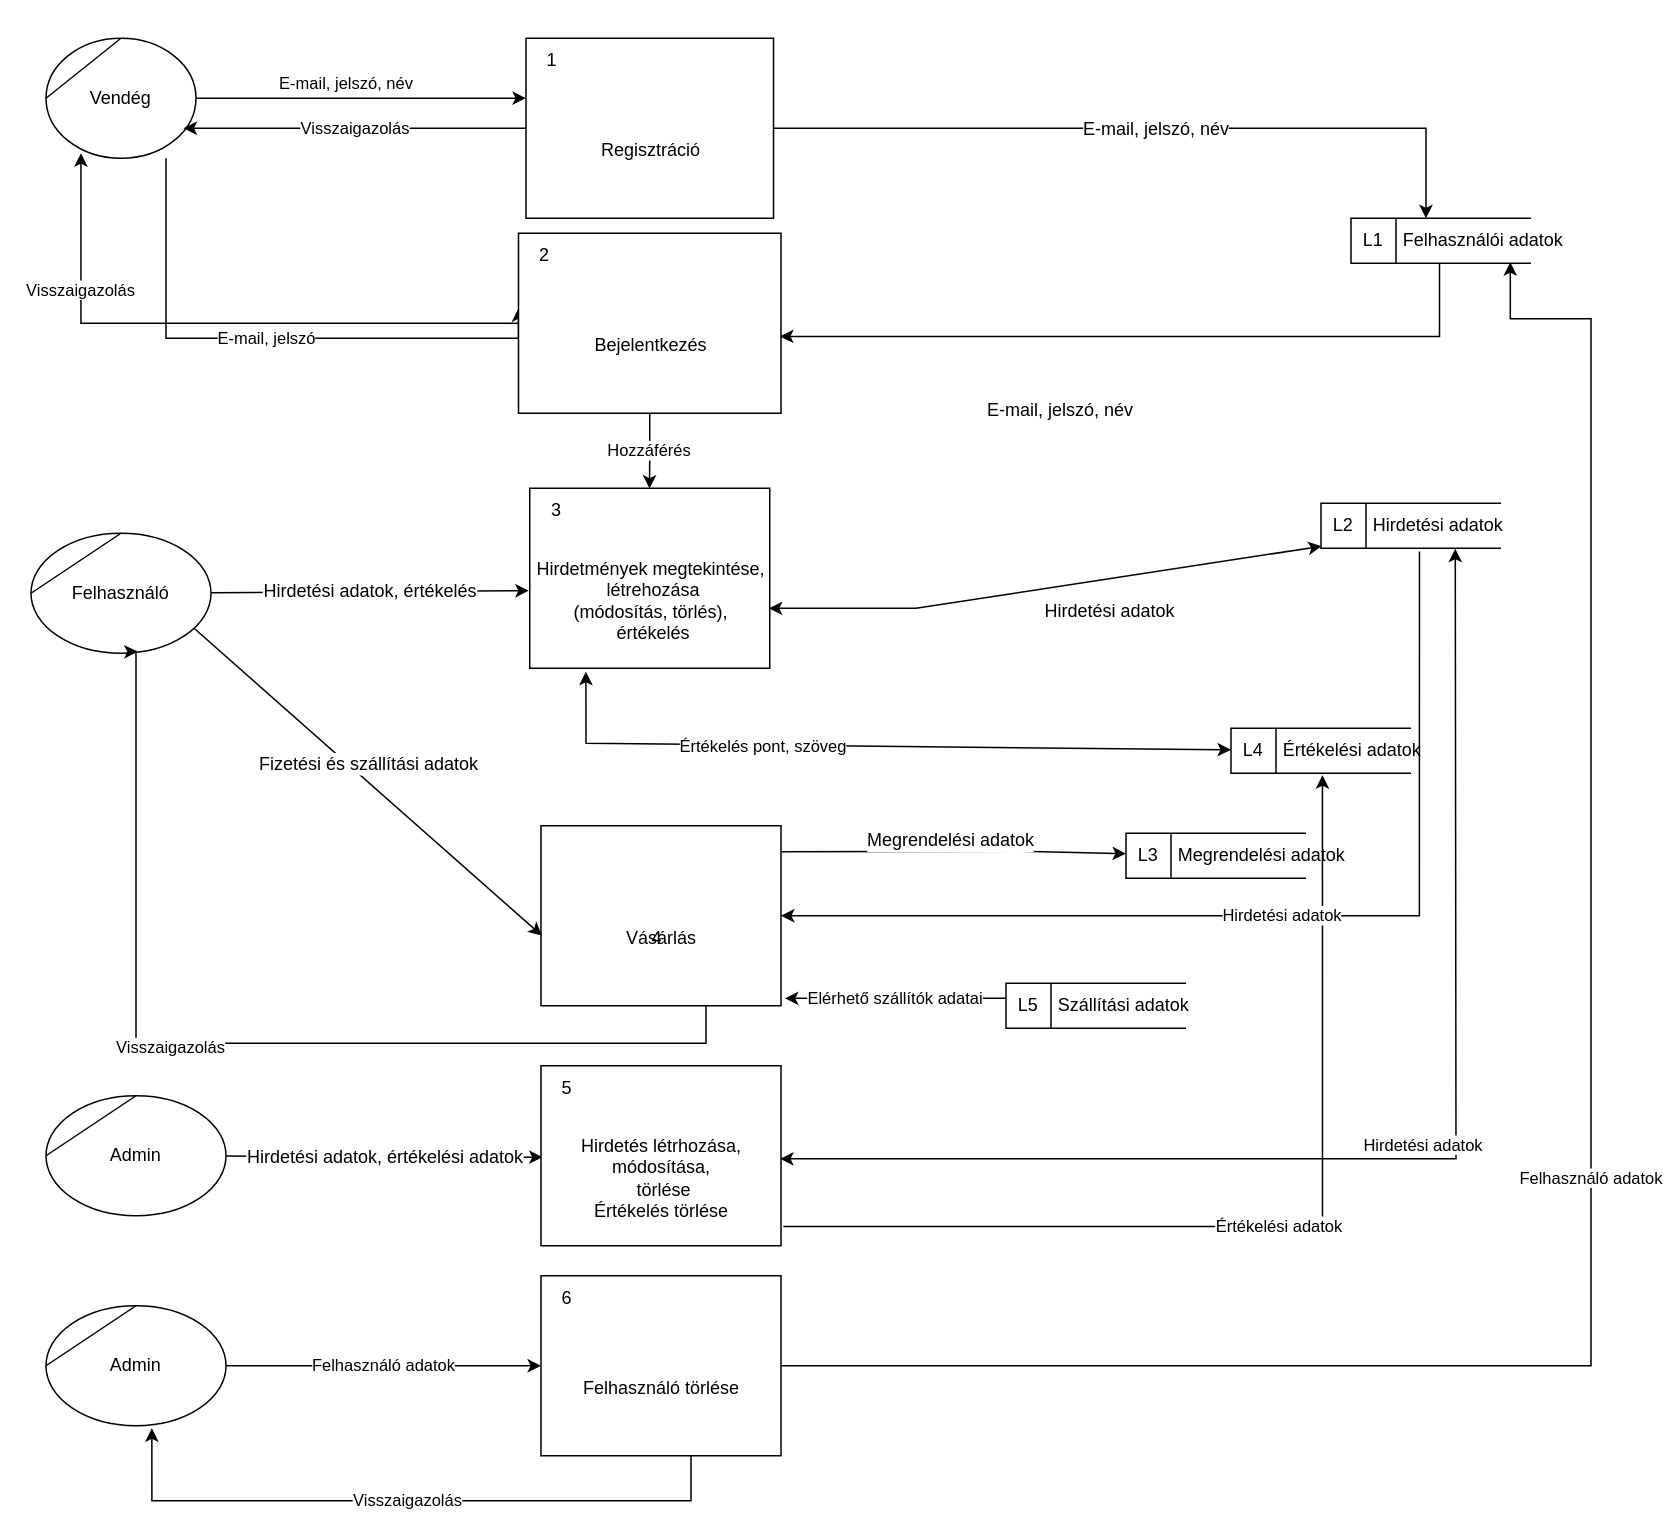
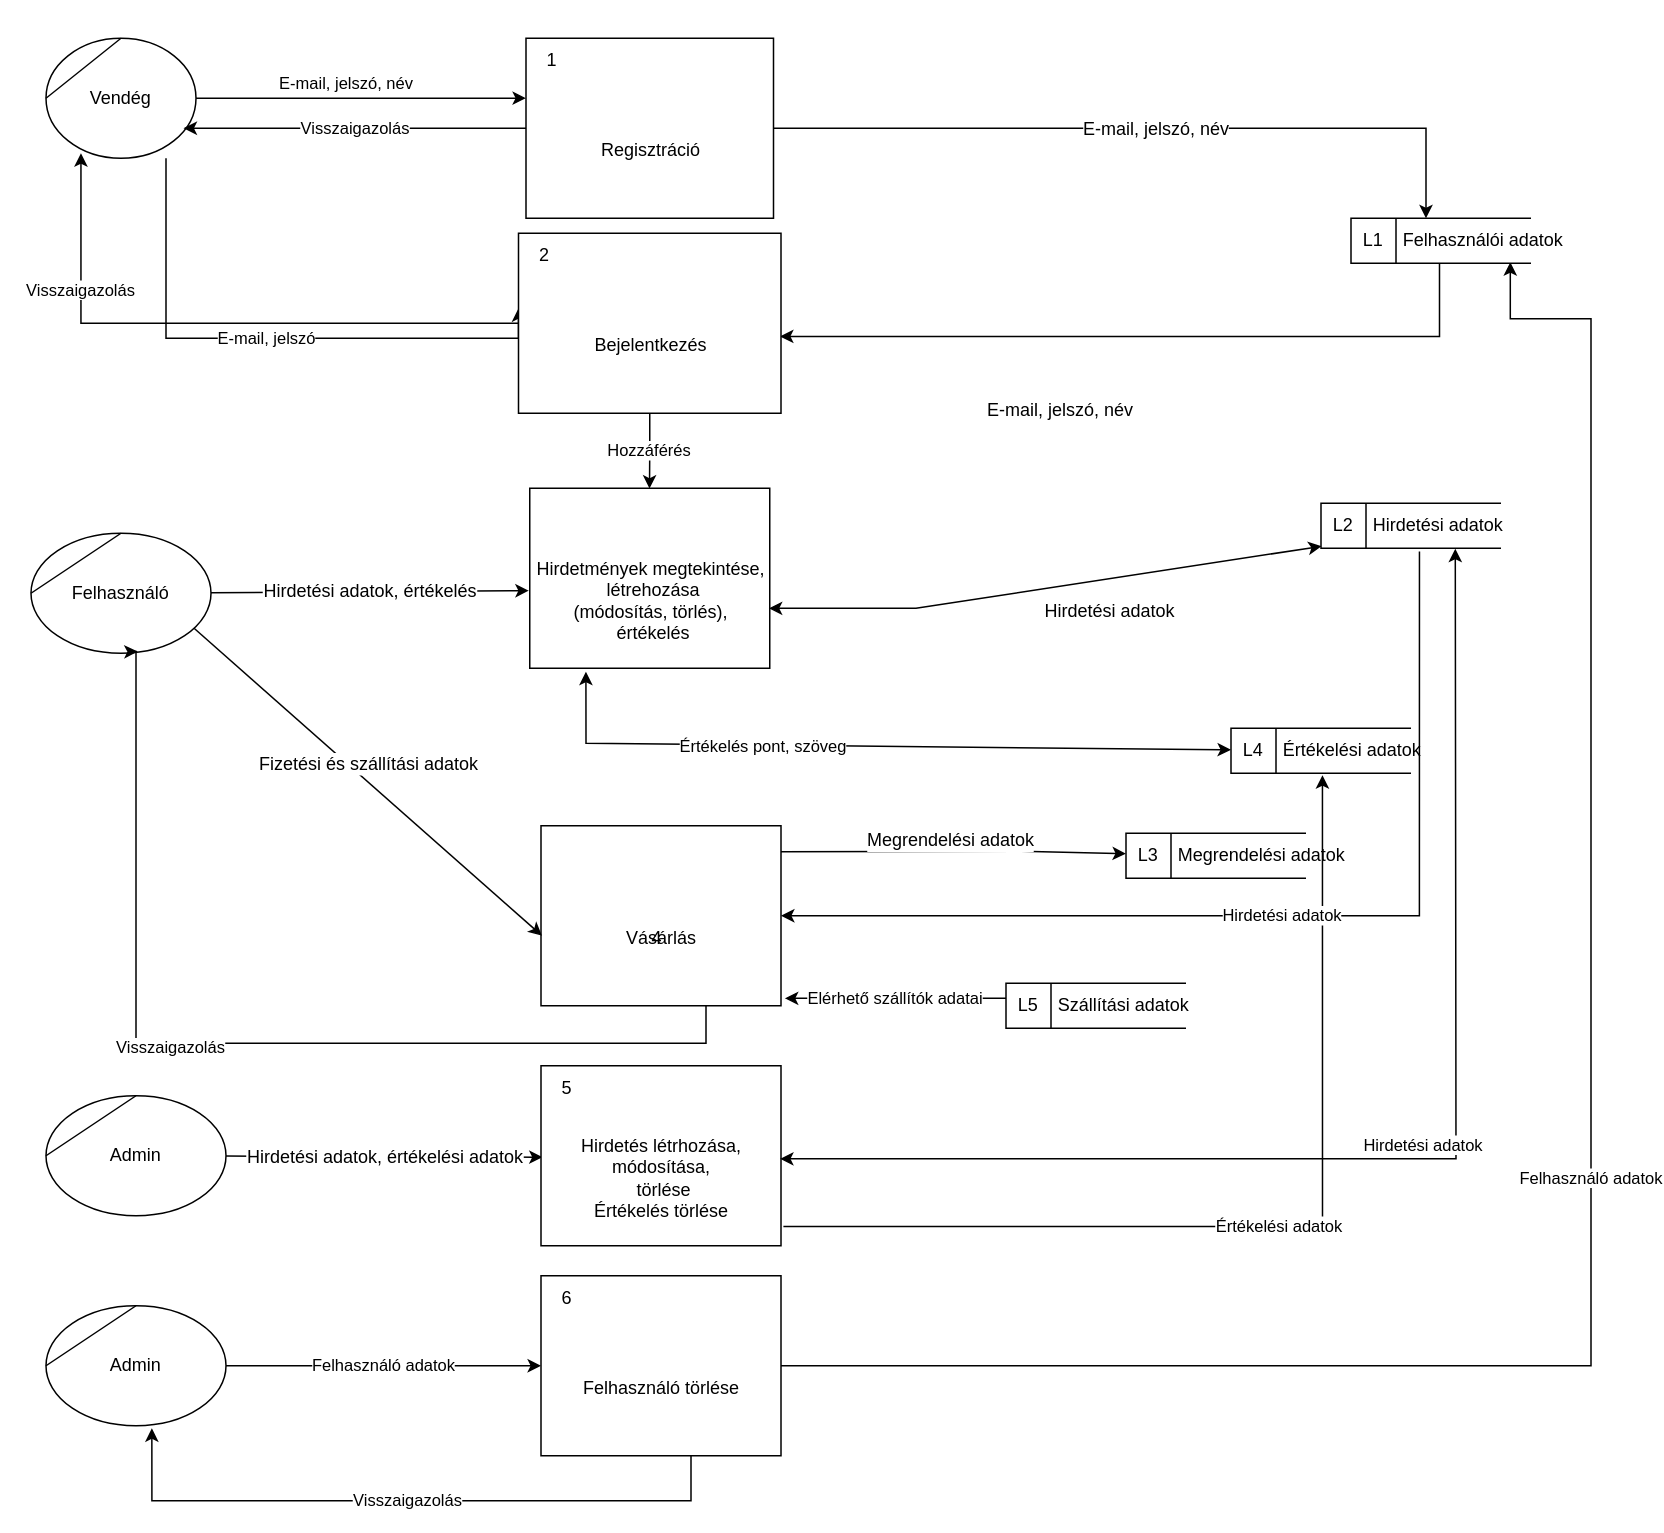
(556, 511) -> none
